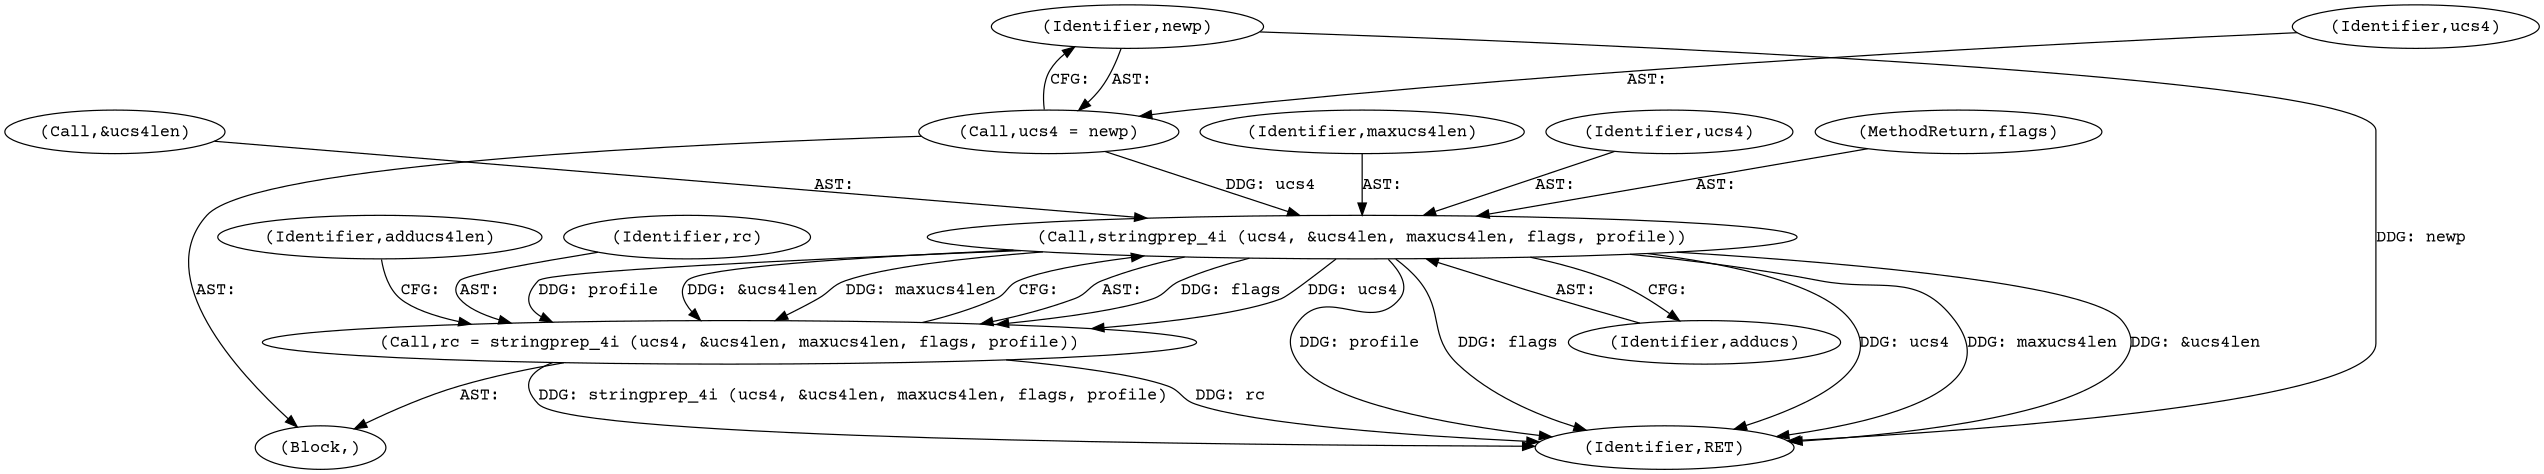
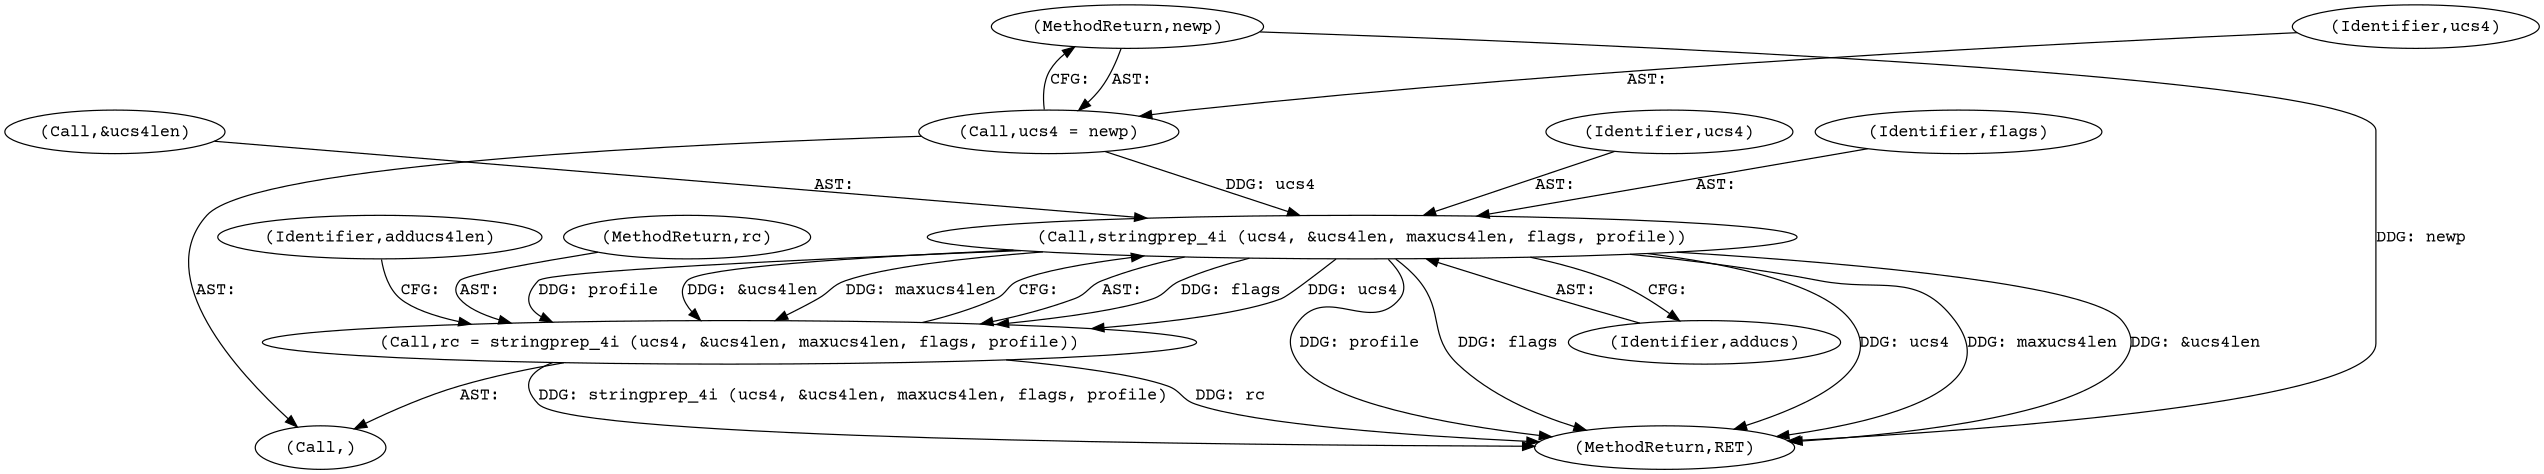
(1127, 27) -> (1127, 27)
(1362, 132) -> none
(1959, 132) -> (1959, 132)
(687, 237) -> (687, 237)
(321, 448) -> (321, 448)
(1665, 448) -> (1665, 448)
